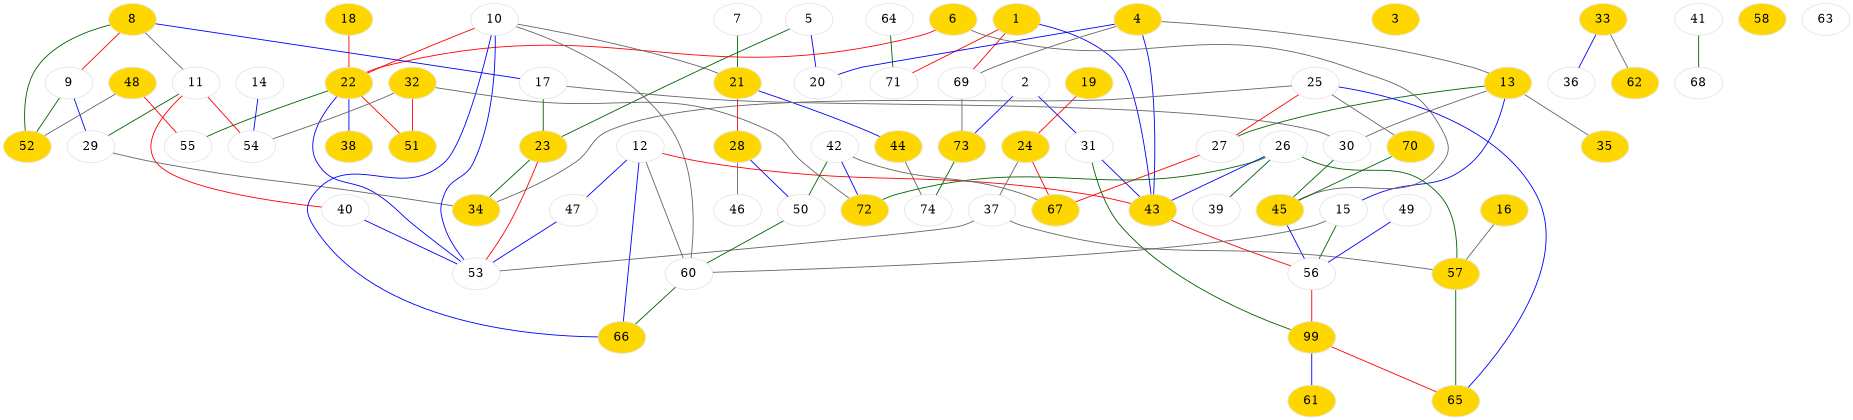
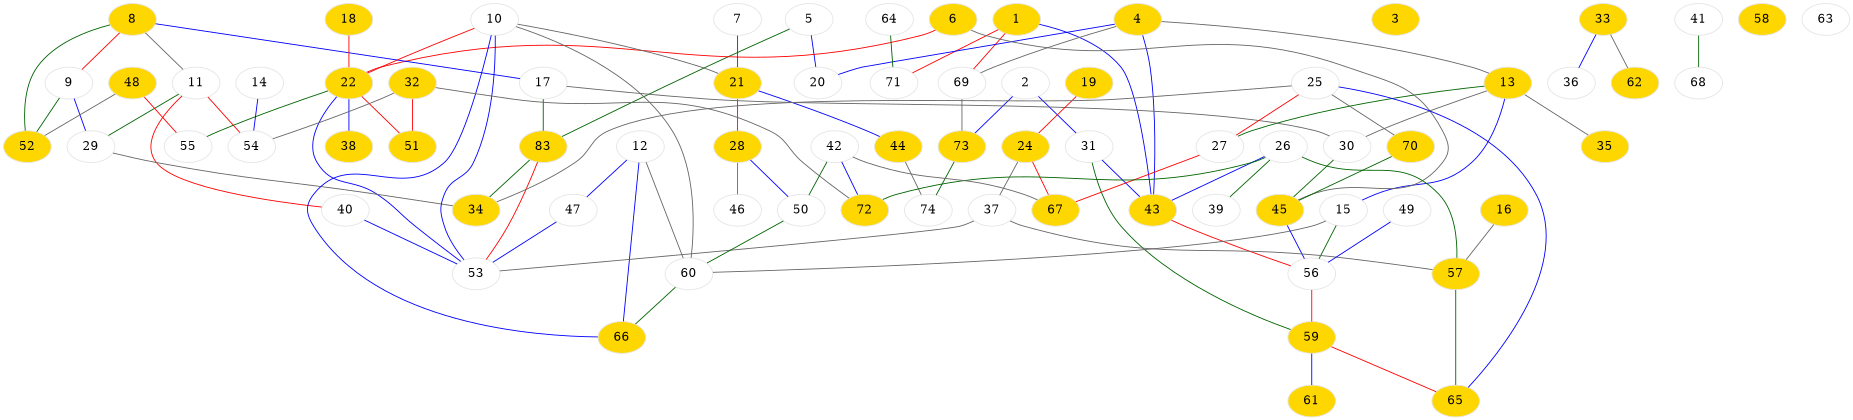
(543, 147) -> (543, 147)
(897, 178) -> none
(1312, 337) -> (1312, 337)
